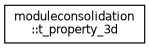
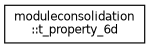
(75, 24) -> (75, 24)
